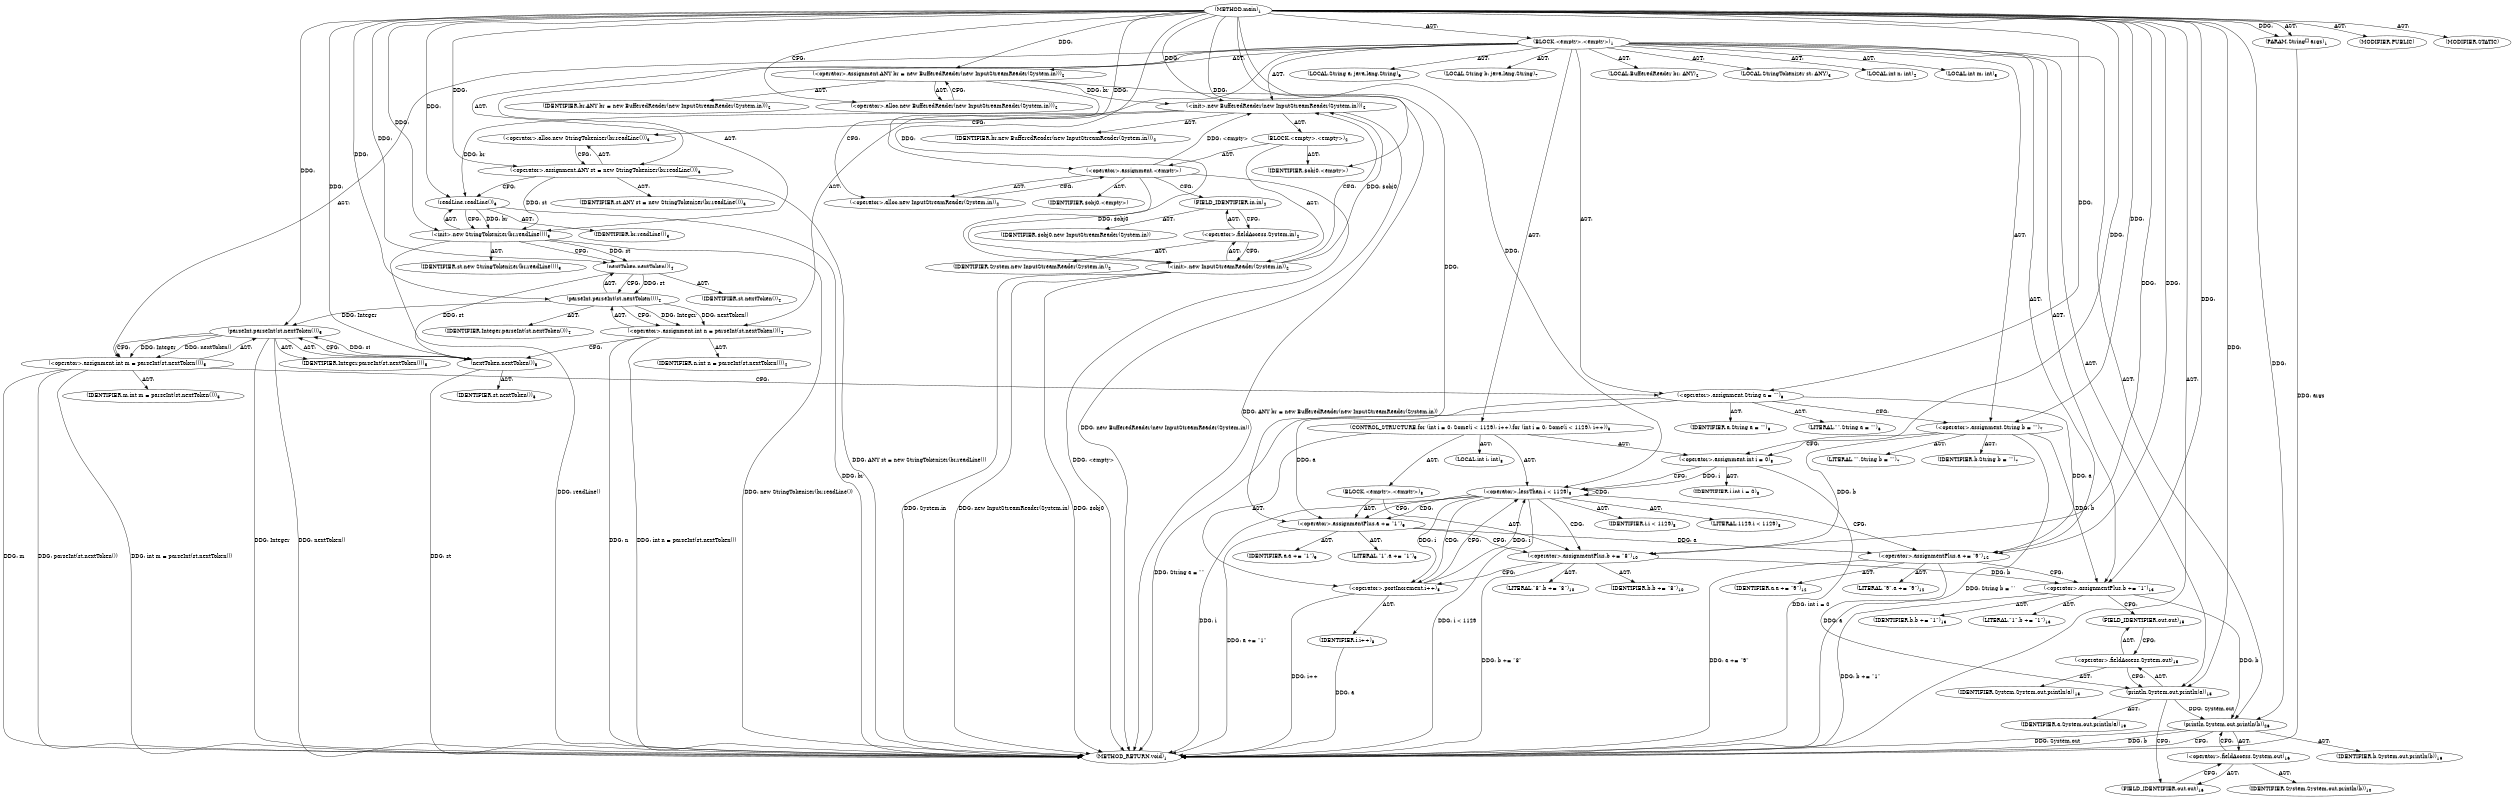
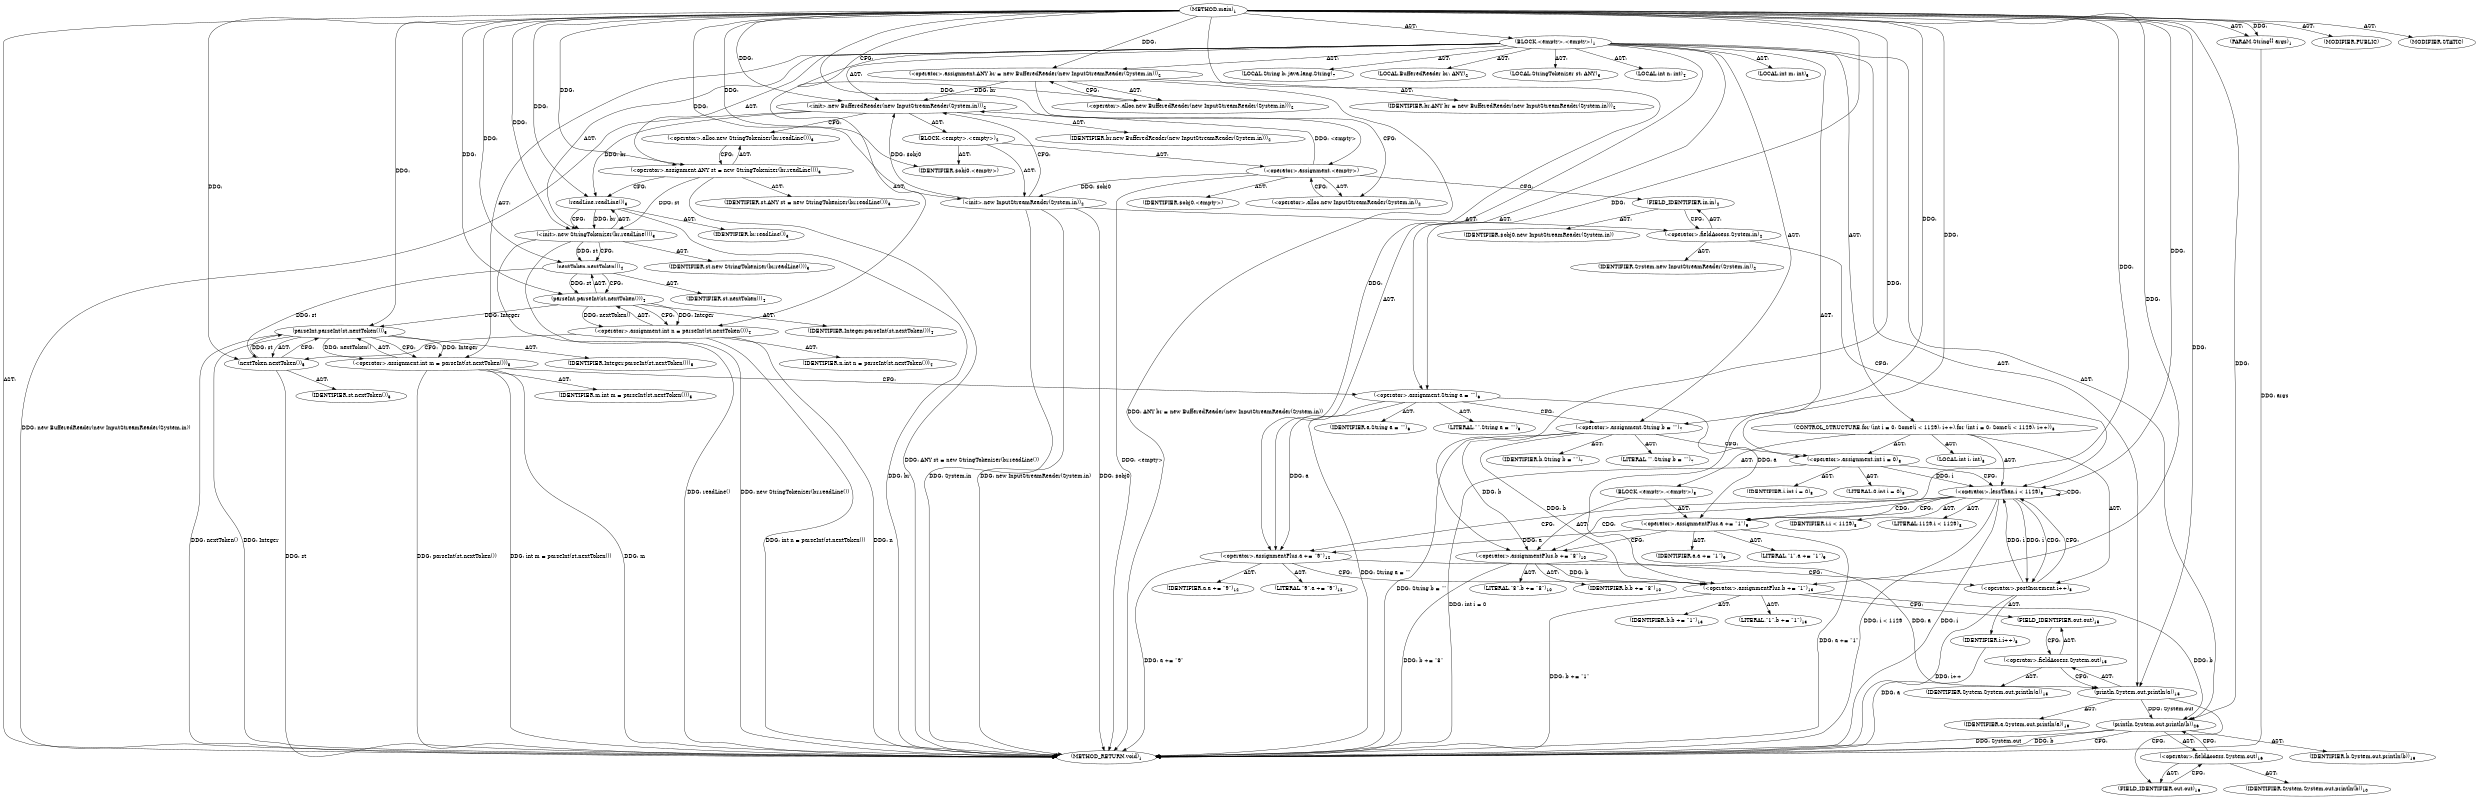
(1354, 75) -> none
(1245, 251) -> (1937, 387)
none -> (1876, 492)
